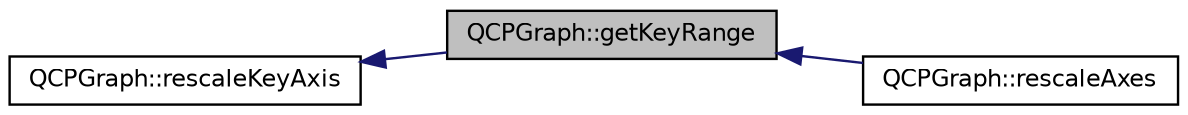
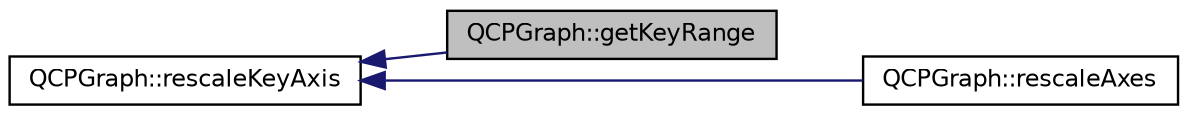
(832, 60) -> (624, 81)
